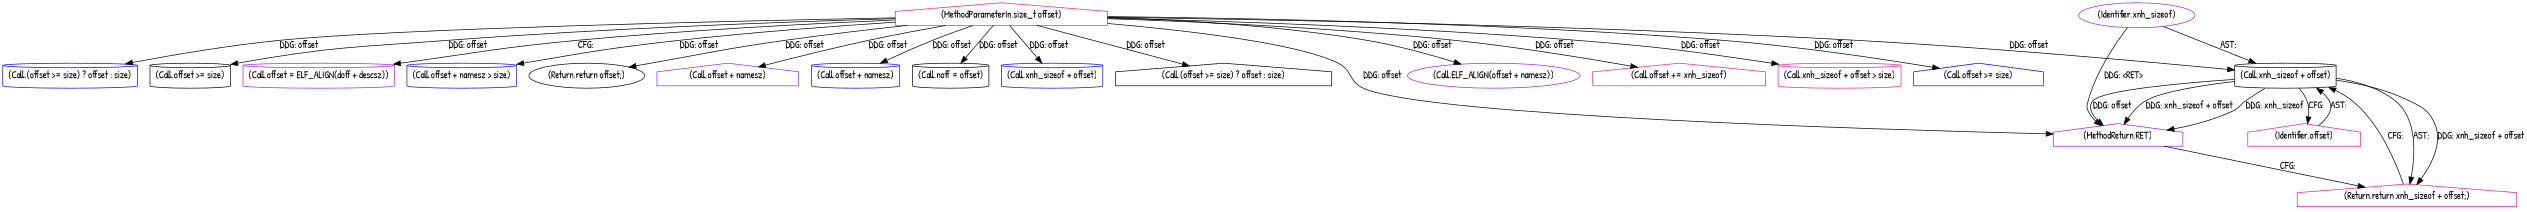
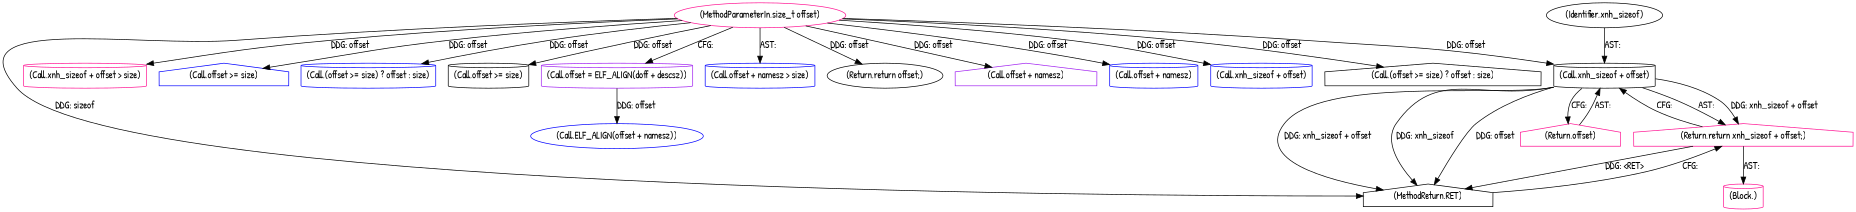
(1001, 15) -> (760, 15)
(2137, 15) -> (1605, 15)
(1317, 33) -> (617, 102)
(699, 45) -> (769, 45)
(2099, 73) -> (1583, 167)
(951, 76) -> none
(1382, 76) -> (75, 106)
(1494, 76) -> (617, 136)
(1679, 76) -> none
(2118, 136) -> (1428, 197)
(2304, 136) -> (1570, 136)
none -> (1743, 197)
